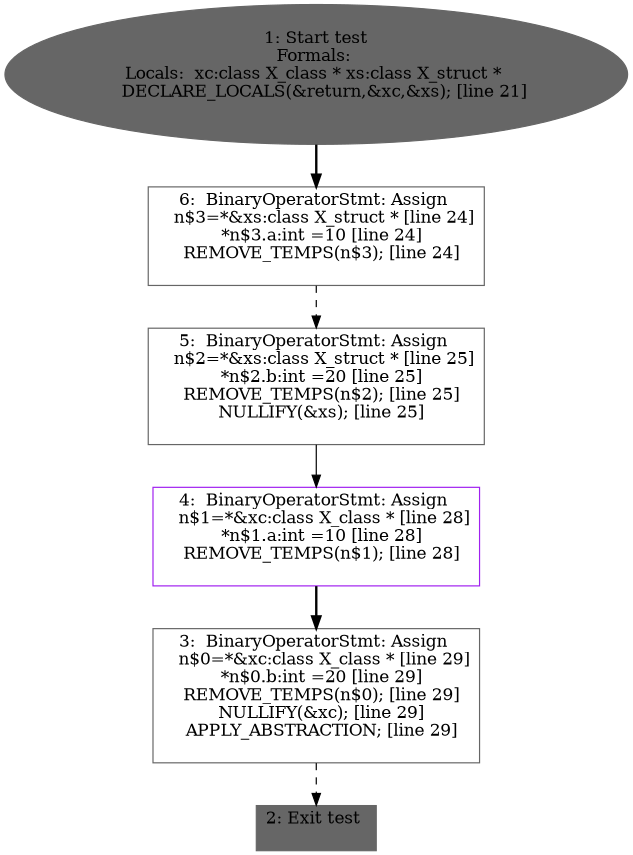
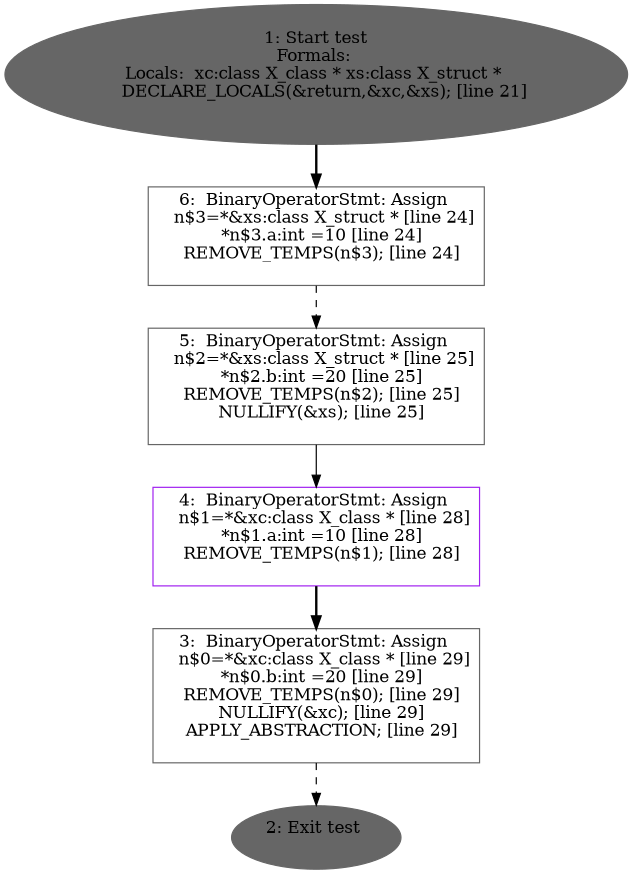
(316, 828) -> (316, 837)
